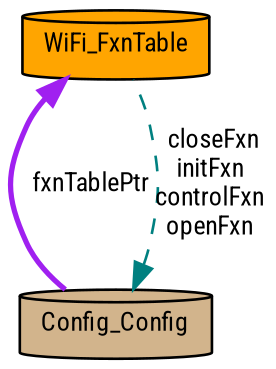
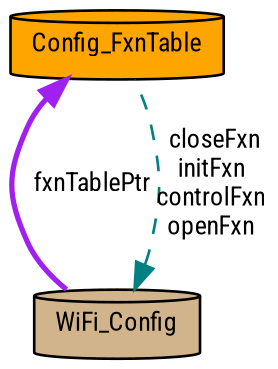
(116, 45) -> (117, 45)
(116, 324) -> (117, 324)
